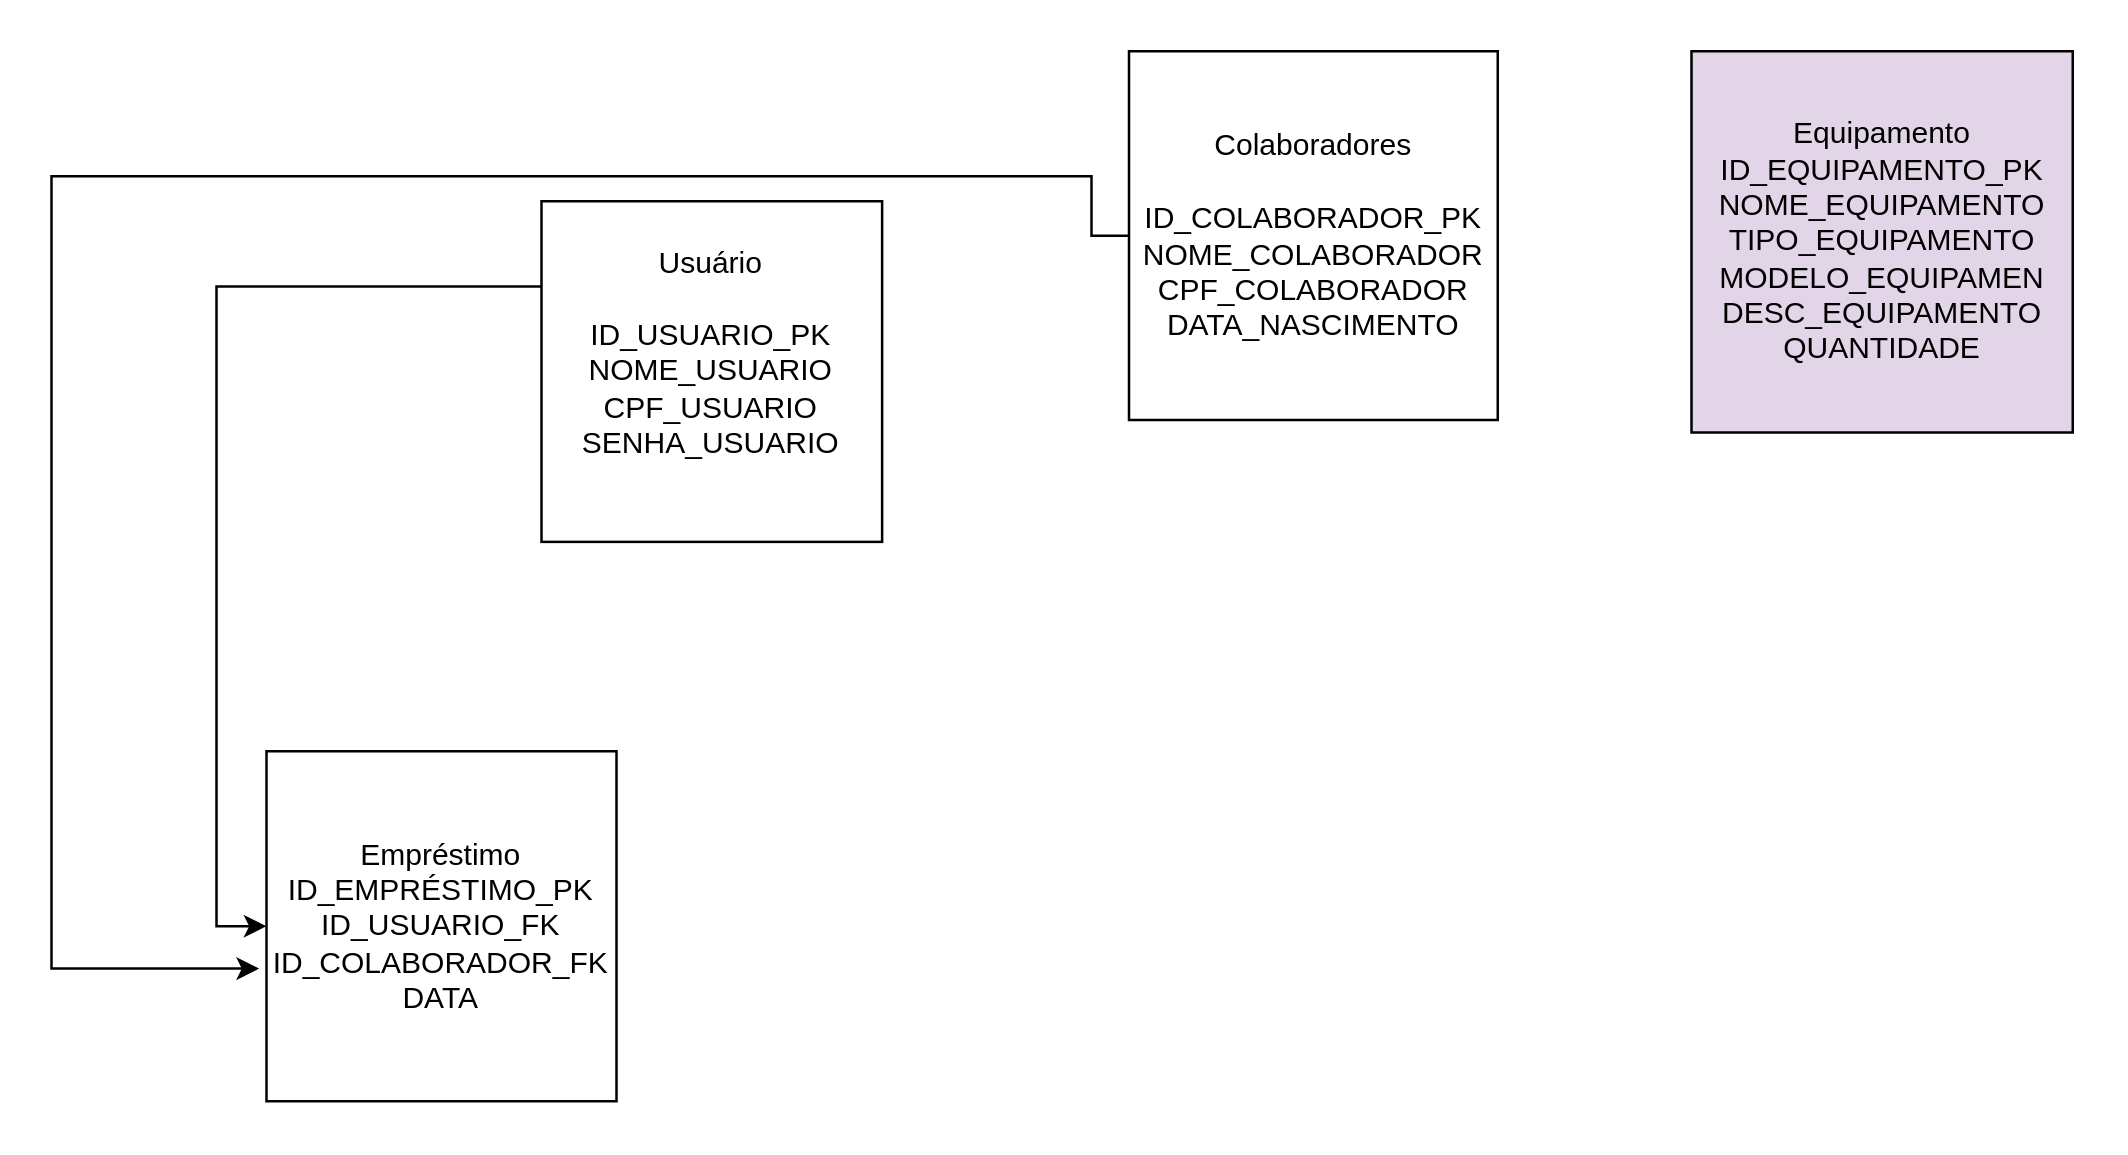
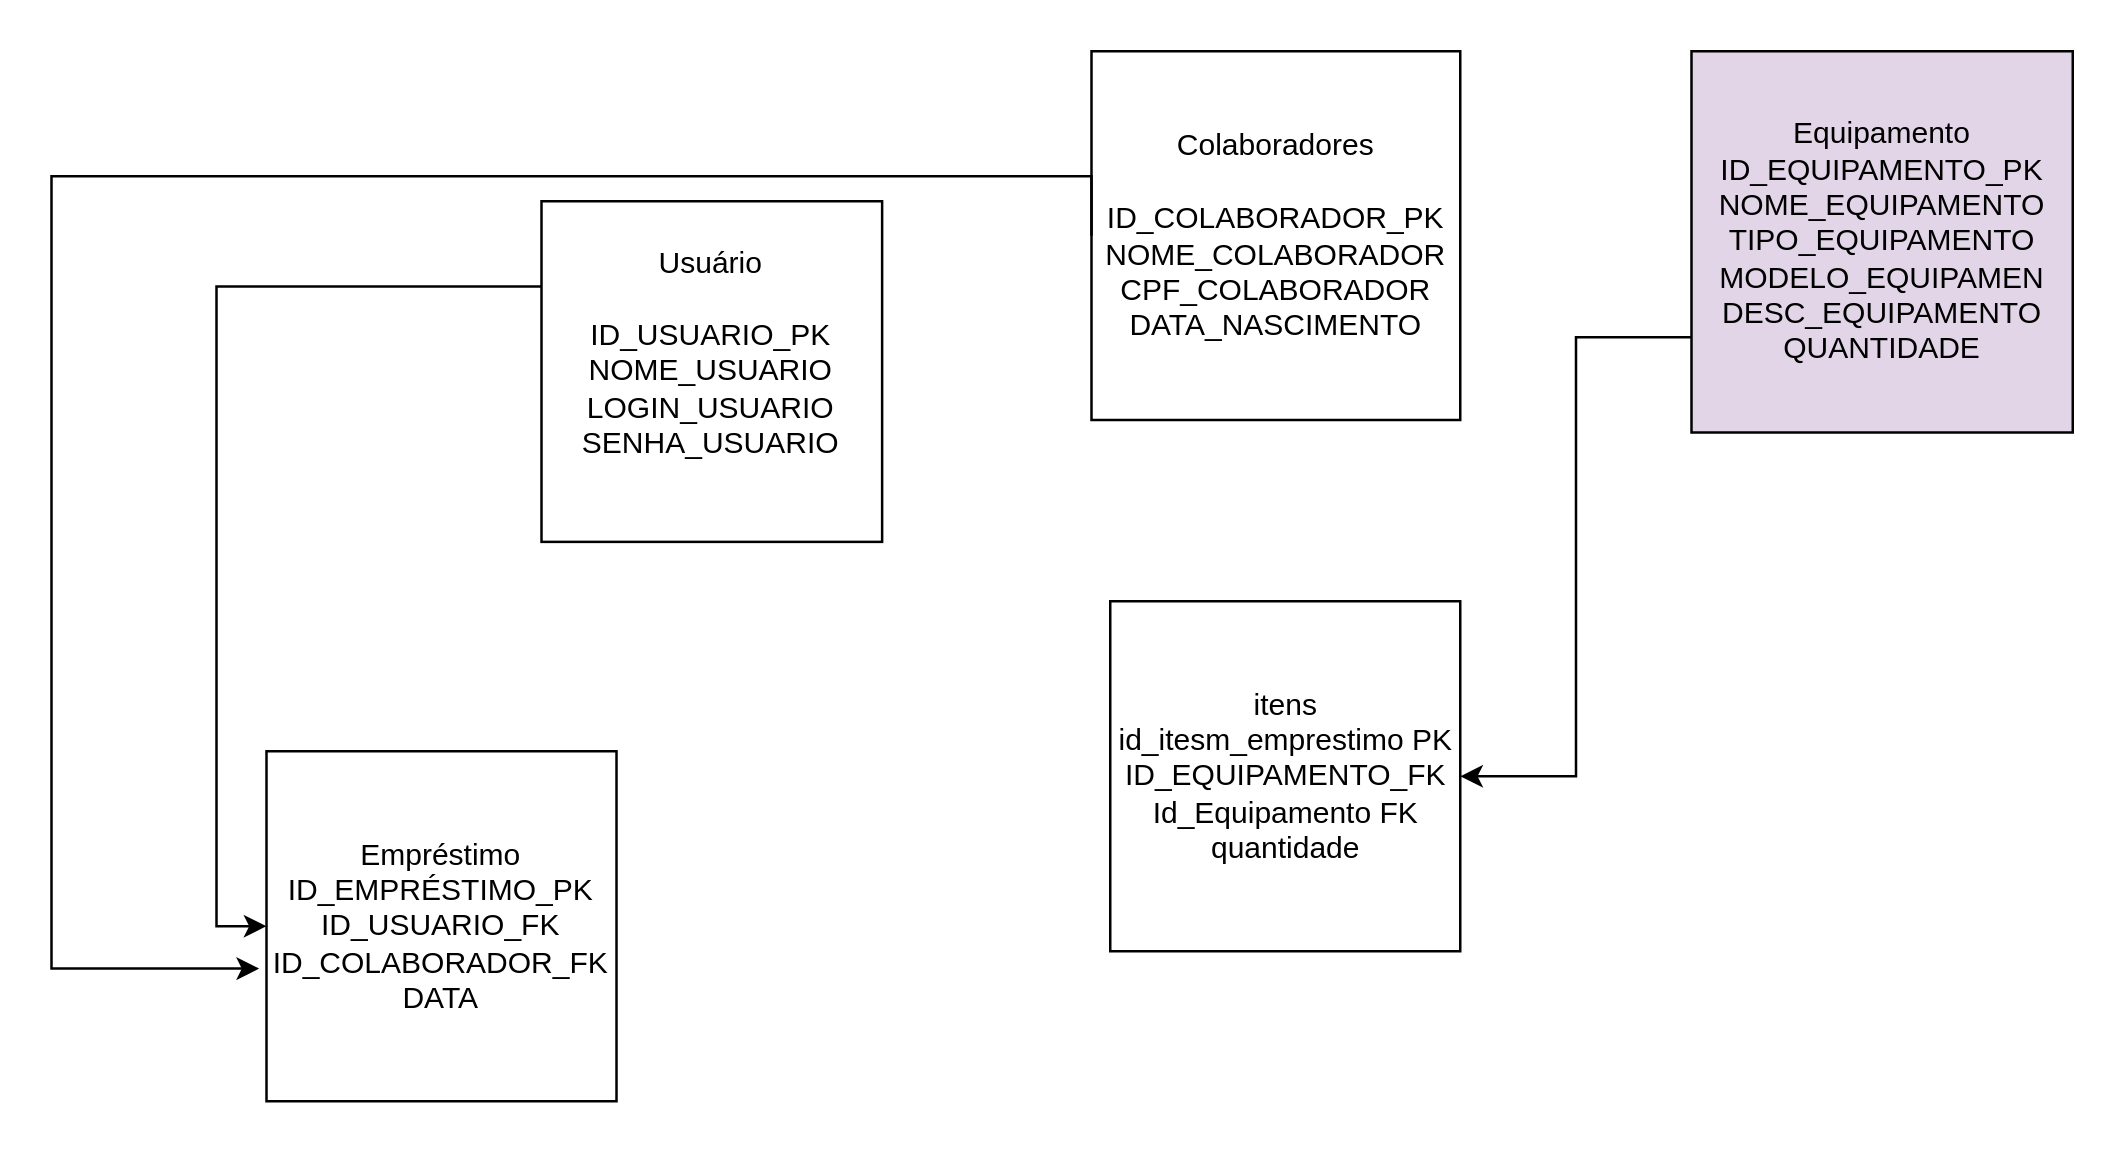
(1313, 236) -> (1276, 236)
(711, 371) -> (711, 371)
none -> (1576, 548)
none -> (1285, 776)
